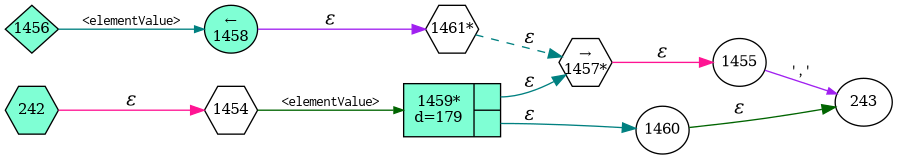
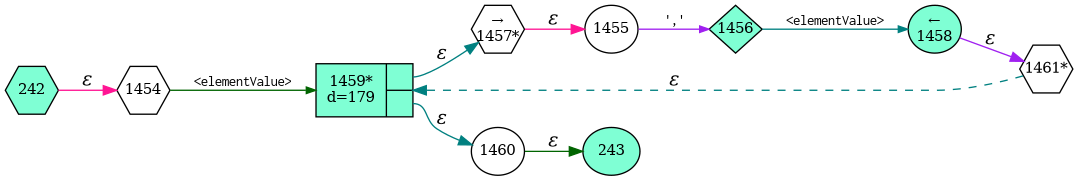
(512, 44) -> (725, 90)
(796, 81) -> (669, 29)
(864, 102) -> (611, 151)
